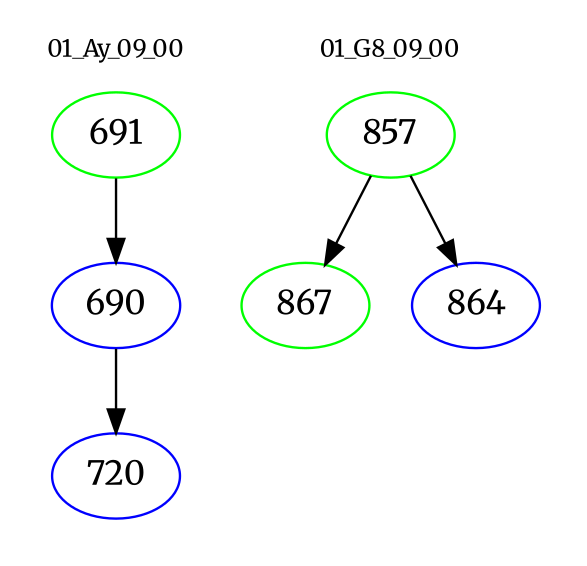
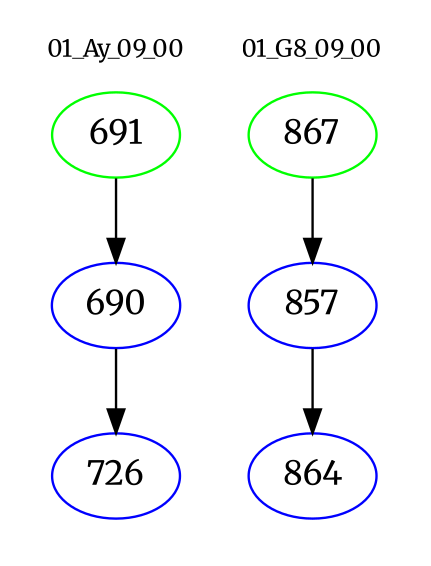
(391, 135) -> (313, 305)
(354, 210) -> (313, 209)
(116, 476) -> (116, 476)
